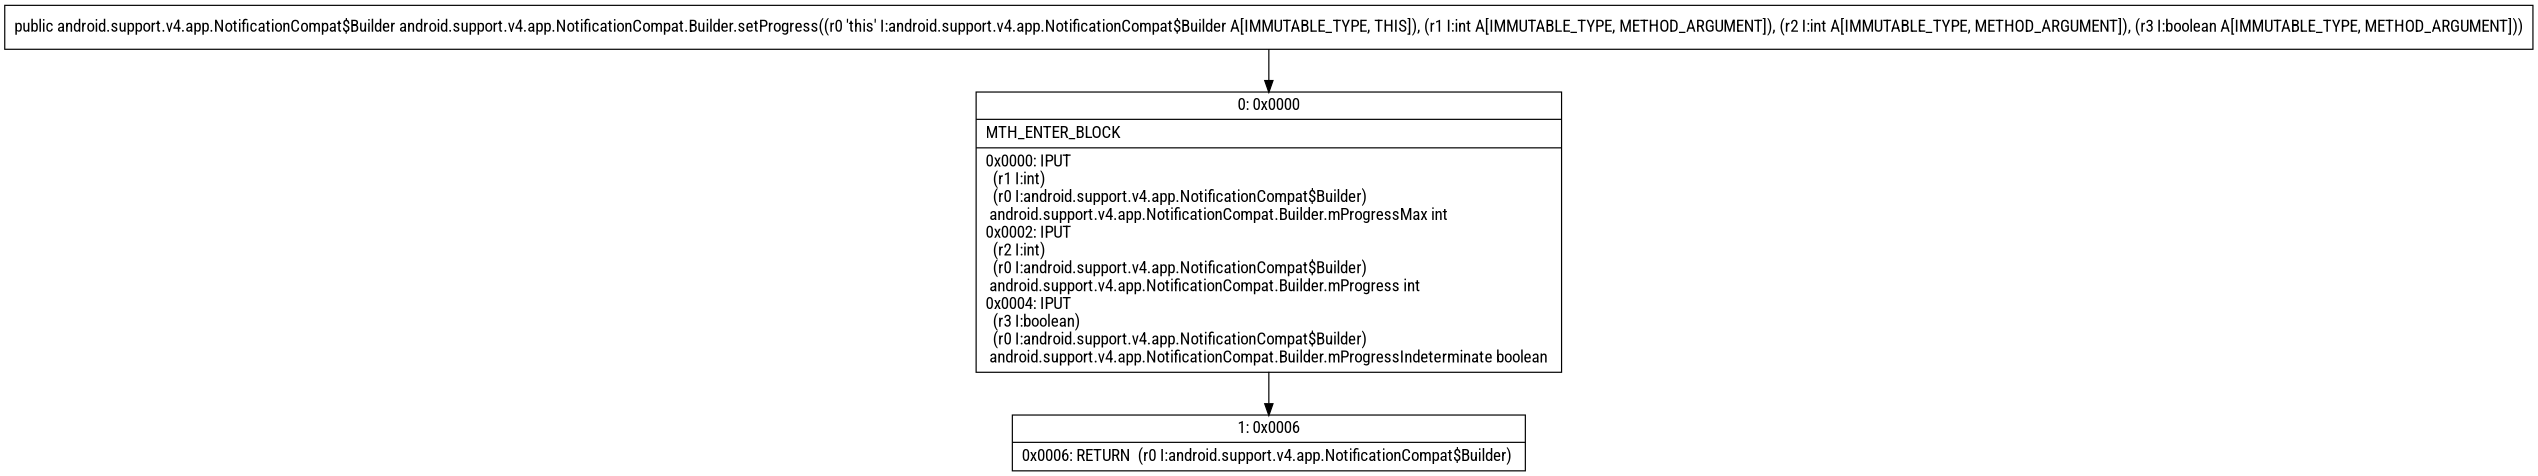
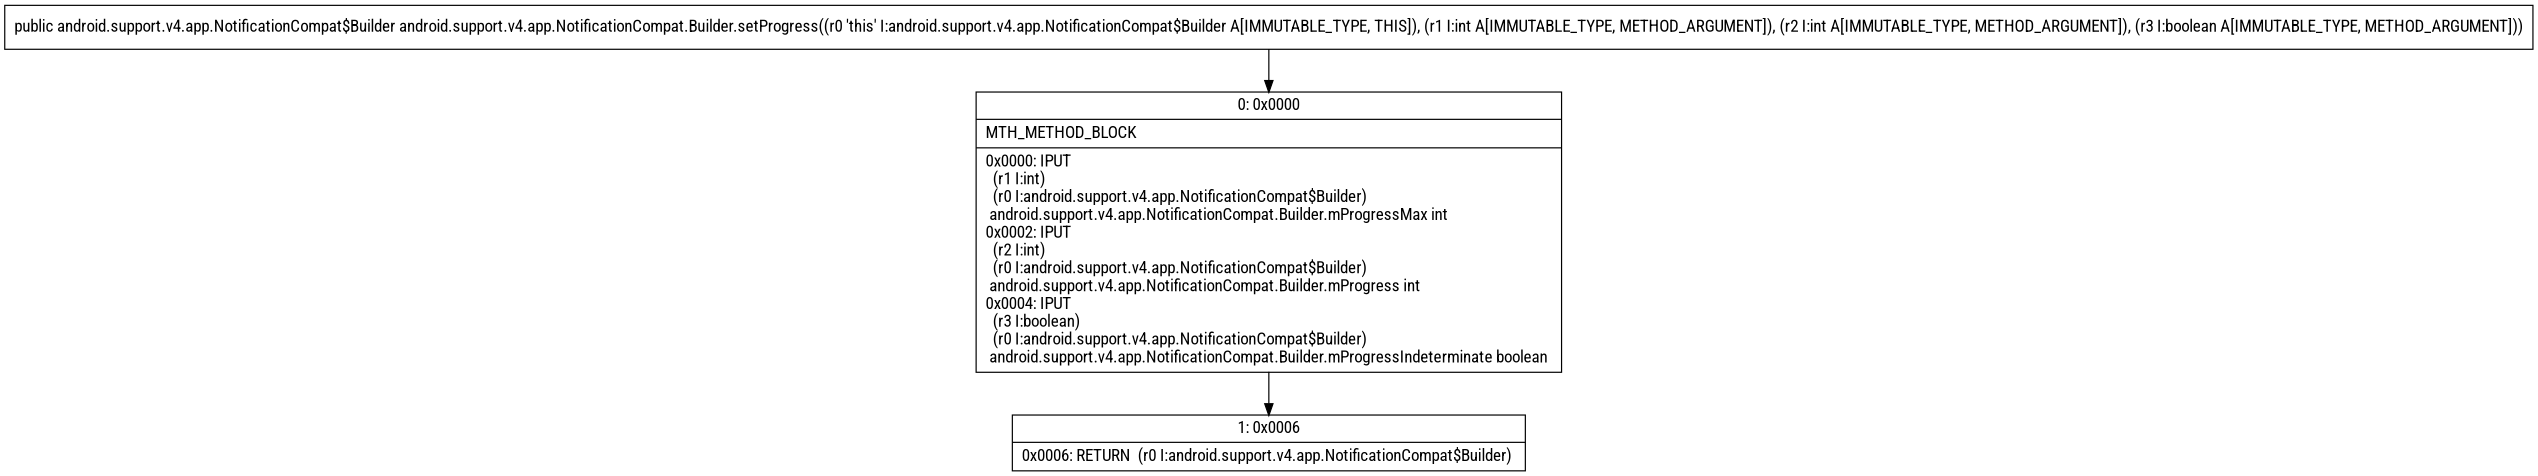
(1053, 133) -> (1061, 133)
